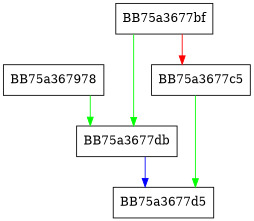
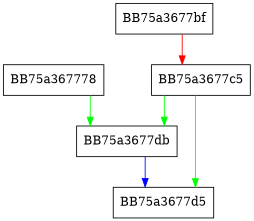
(134, 76) -> (164, 106)
(54, 80) -> (54, 80)
